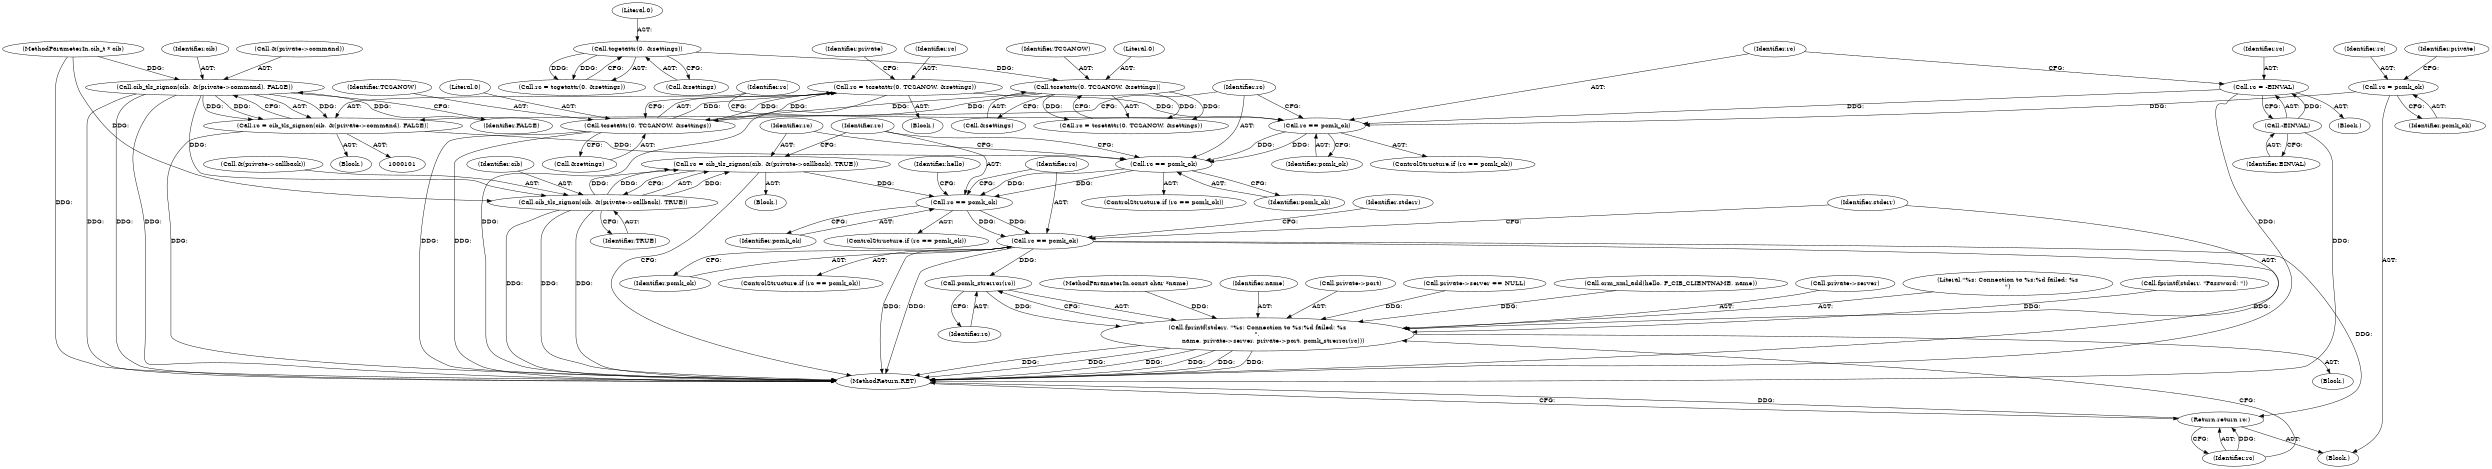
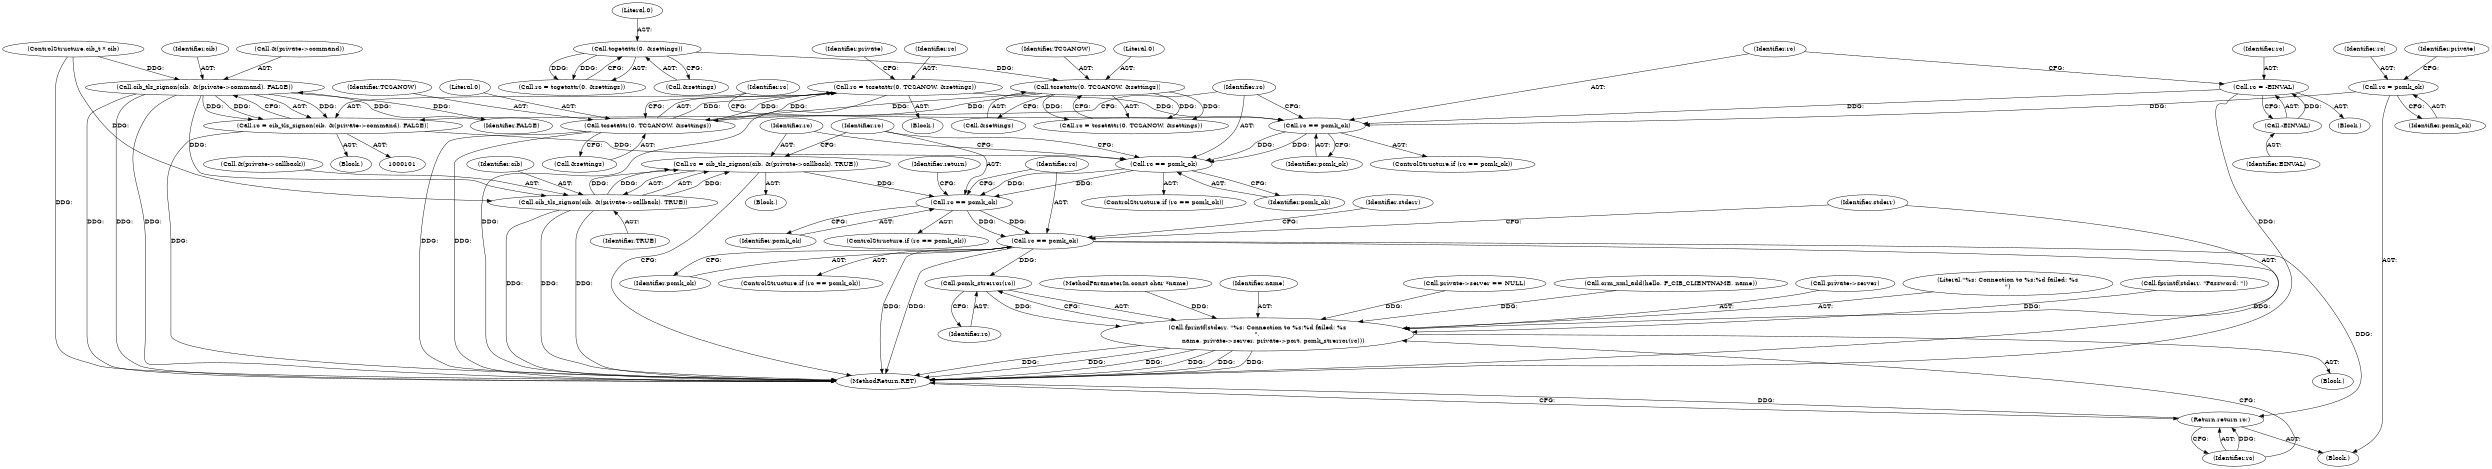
(73, 49) -> (73, 49)
(443, 107) -> (443, 107)
(2287, 143) -> none
(939, 164) -> (939, 164)
(657, 184) -> (657, 184)
(602, 222) -> none
(1351, 283) -> none
(1750, 380) -> none
